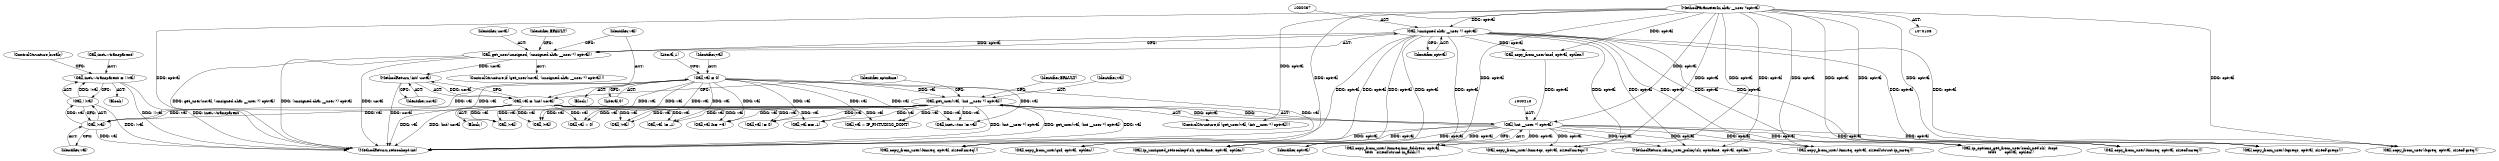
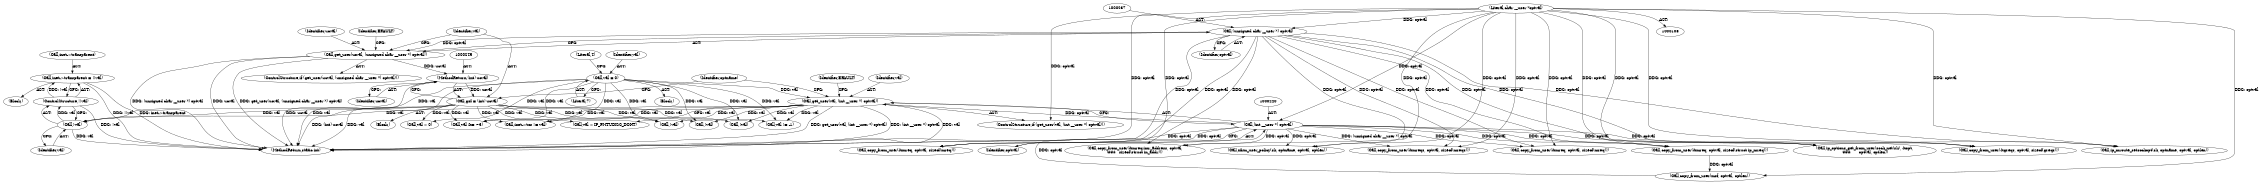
(1720, 8) -> (1516, 8)
(1923, 32) -> (1670, 32)
(1492, 43) -> (1710, 162)
(38, 55) -> none
none -> (464, 55)
(537, 55) -> (376, 55)
(669, 55) -> (586, 55)
(825, 88) -> none
(83, 102) -> (66, 102)
(534, 102) -> (477, 102)
(613, 102) -> (581, 102)
(1523, 102) -> (1268, 102)
(757, 107) -> none
(930, 113) -> (702, 113)
(1251, 113) -> (1105, 113)
(758, 125) -> none
(806, 125) -> none
(1570, 137) -> (1377, 137)
(388, 151) -> (296, 151)
(1054, 151) -> none
(1189, 151) -> (2154, 151)
(1692, 151) -> (1277, 151)
(2431, 151) -> none
